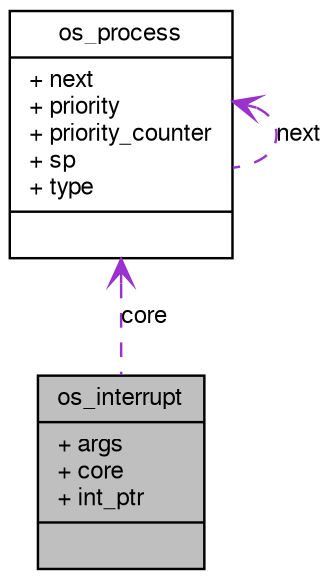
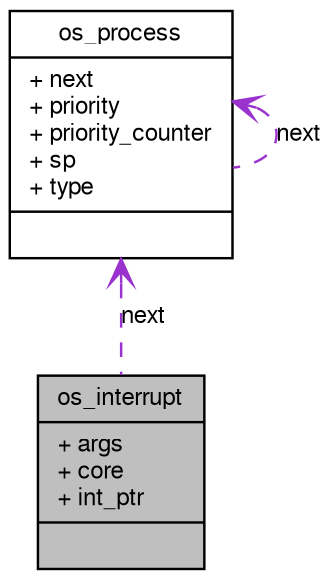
(144, 317) -> (144, 317)
